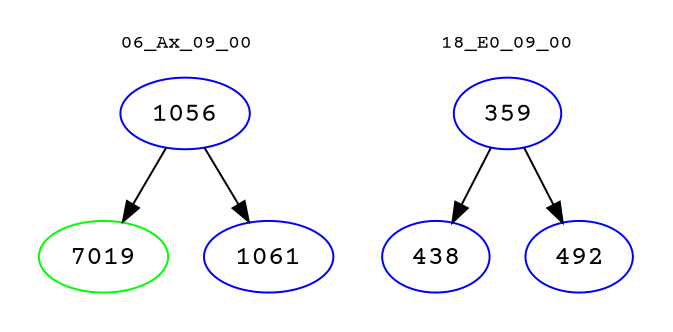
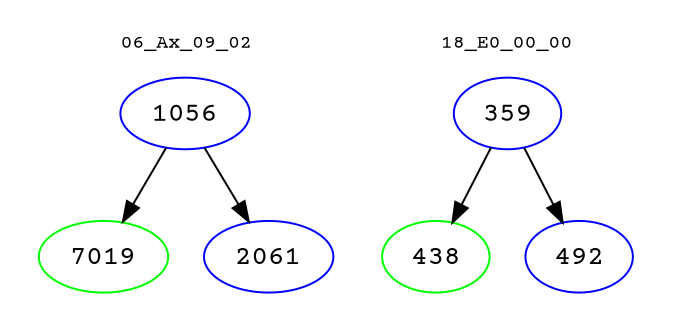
(187, 43) -> (187, 43)
(508, 43) -> (508, 43)
(269, 257) -> (269, 257)
(436, 257) -> (436, 257)
